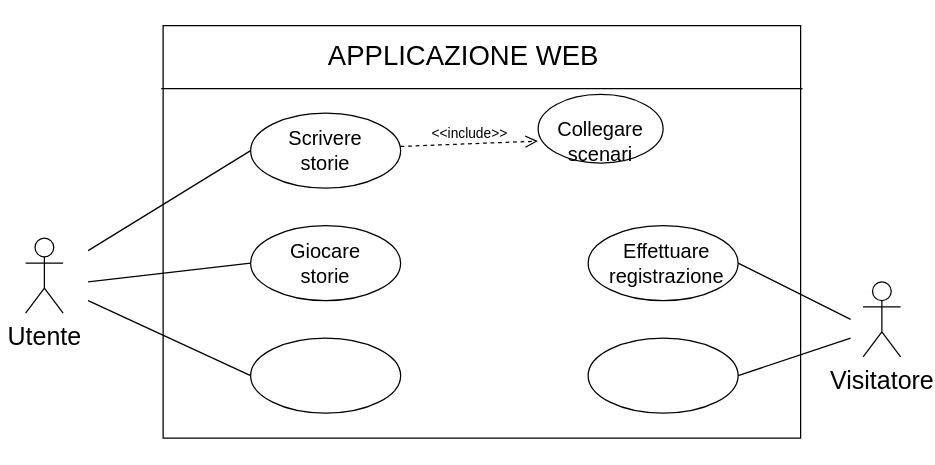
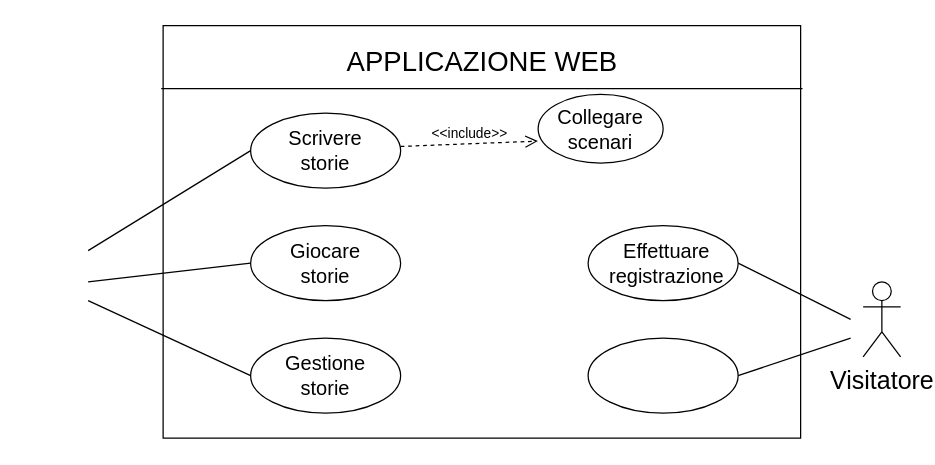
(463, 57) -> (482, 63)
(601, 141) -> (601, 129)
(44, 276) -> none
none -> (326, 376)
